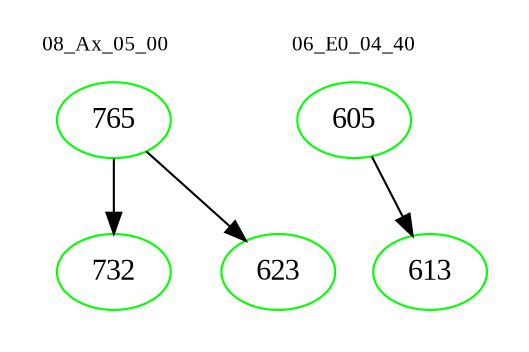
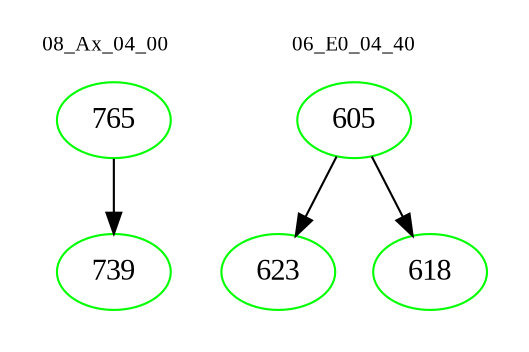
(106, 45) -> (106, 45)
(174, 176) -> (321, 187)
(114, 272) -> (114, 272)
(430, 272) -> (430, 272)
